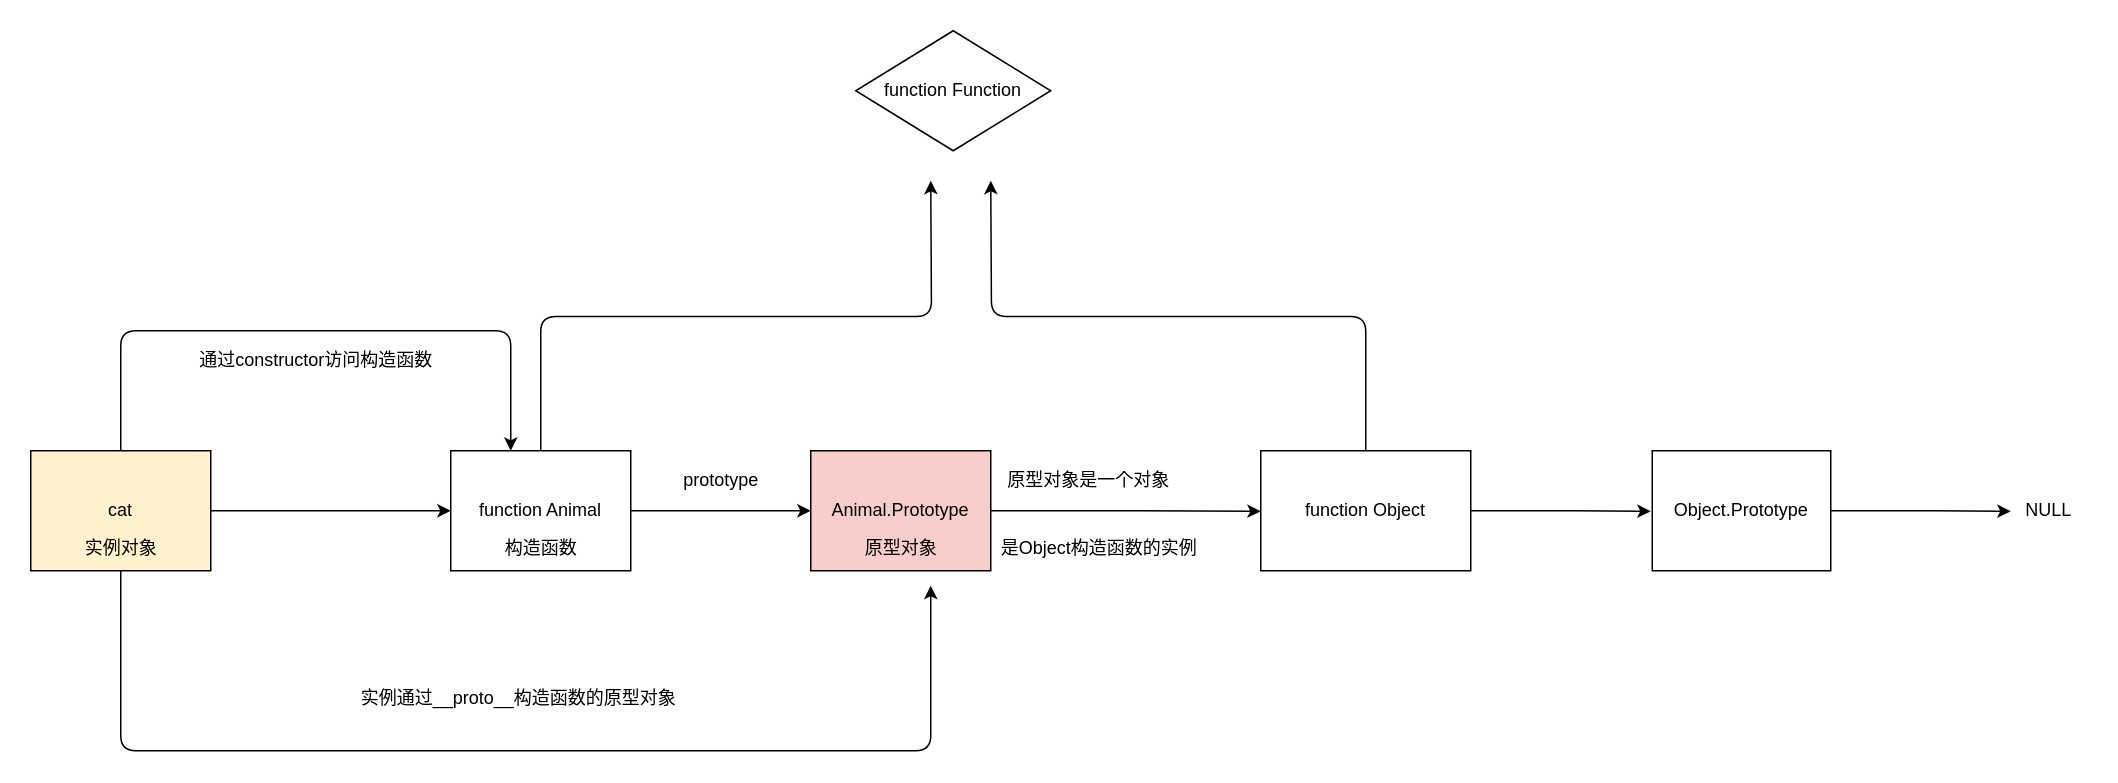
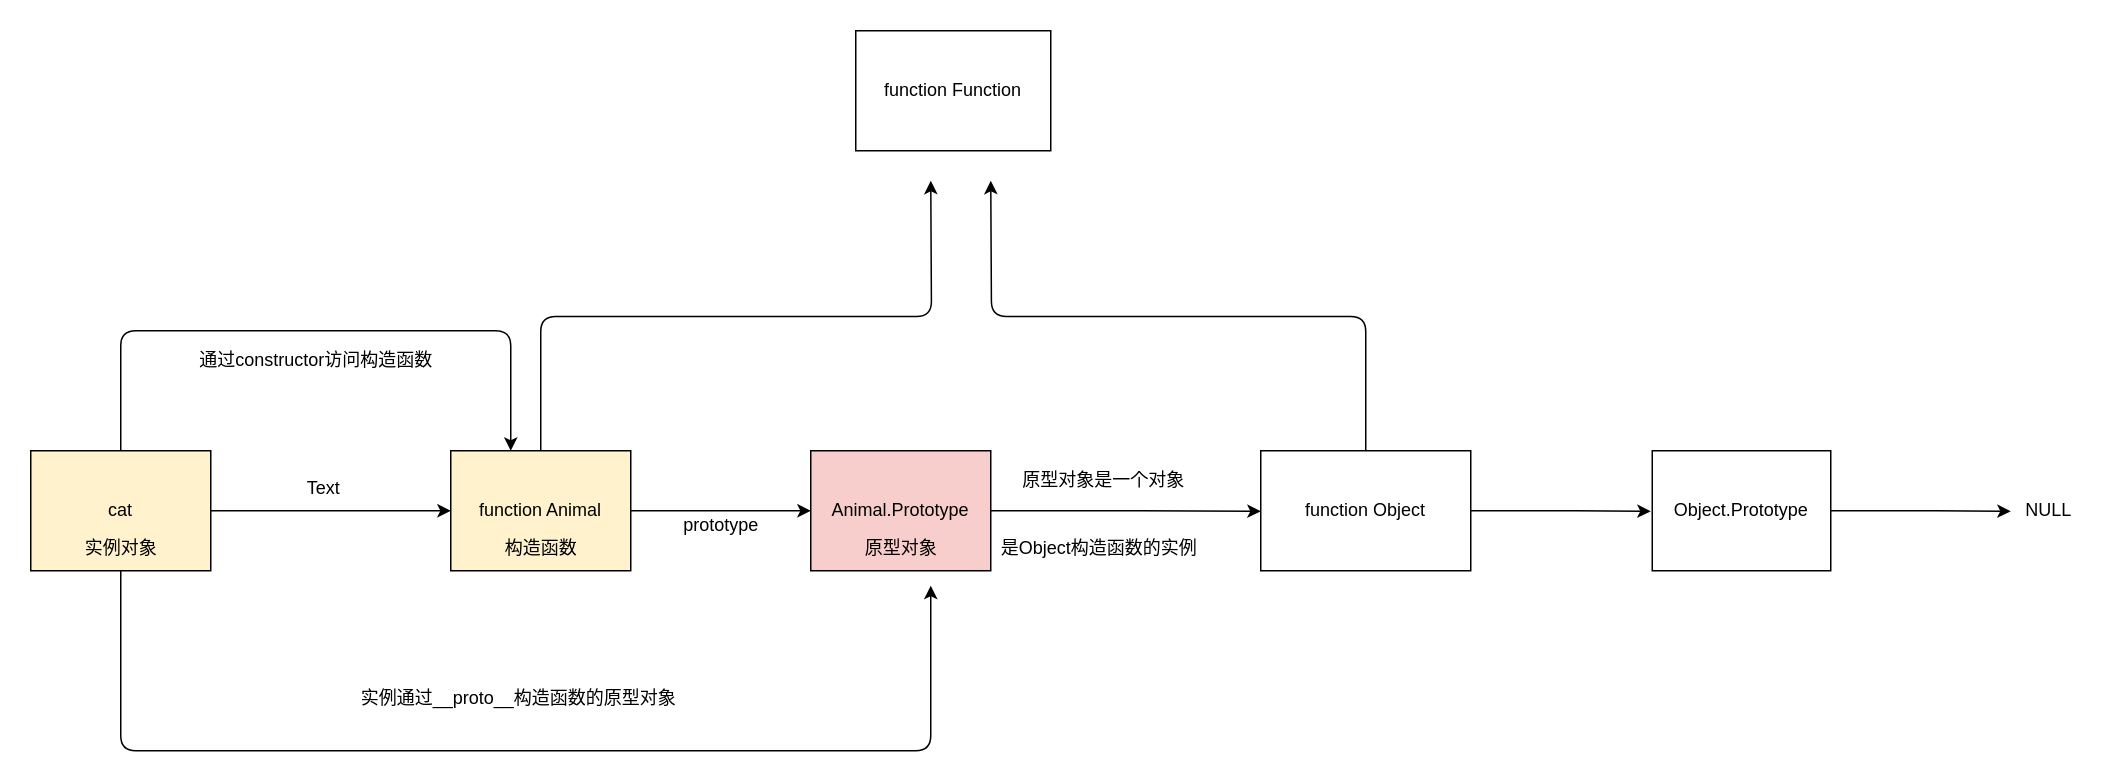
(953, 91) -> (953, 91)
(721, 481) -> (721, 526)
(1088, 481) -> (1103, 481)
none -> (323, 488)
(541, 511) -> (541, 511)
